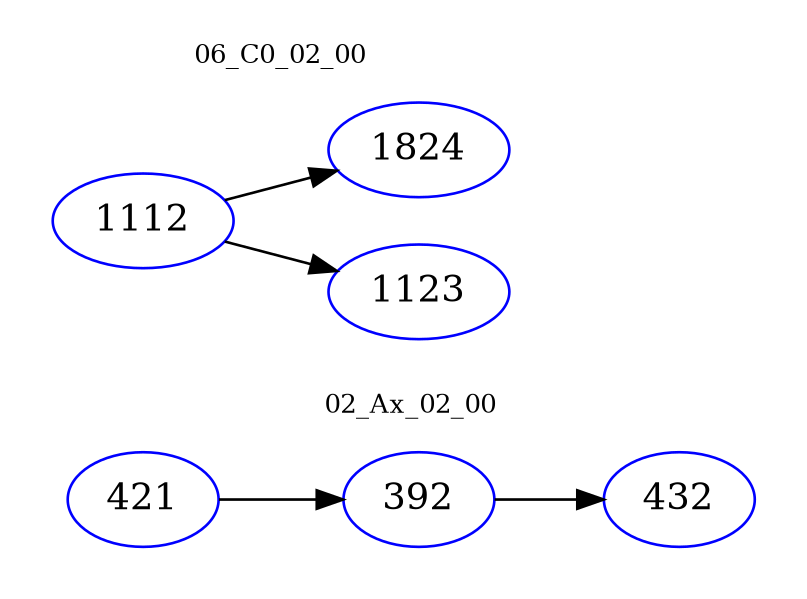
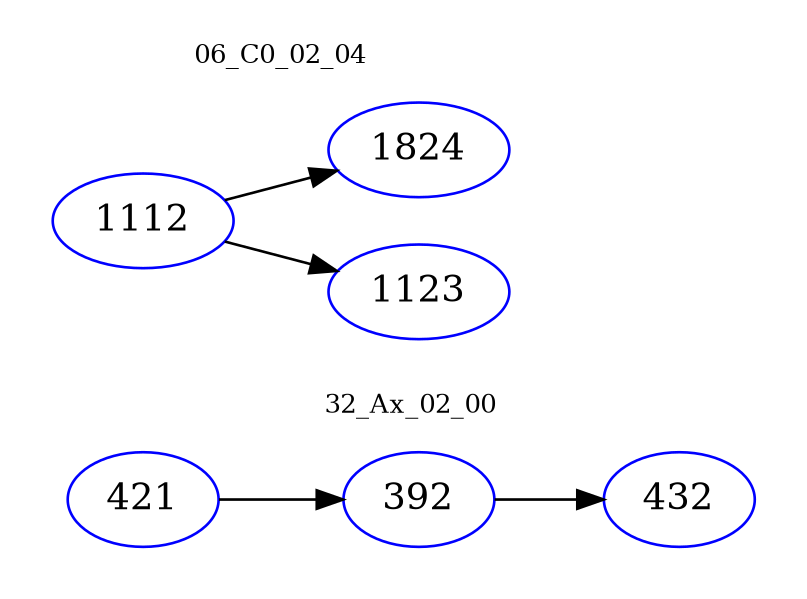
(281, 57) -> (281, 57)
(411, 406) -> (411, 406)
